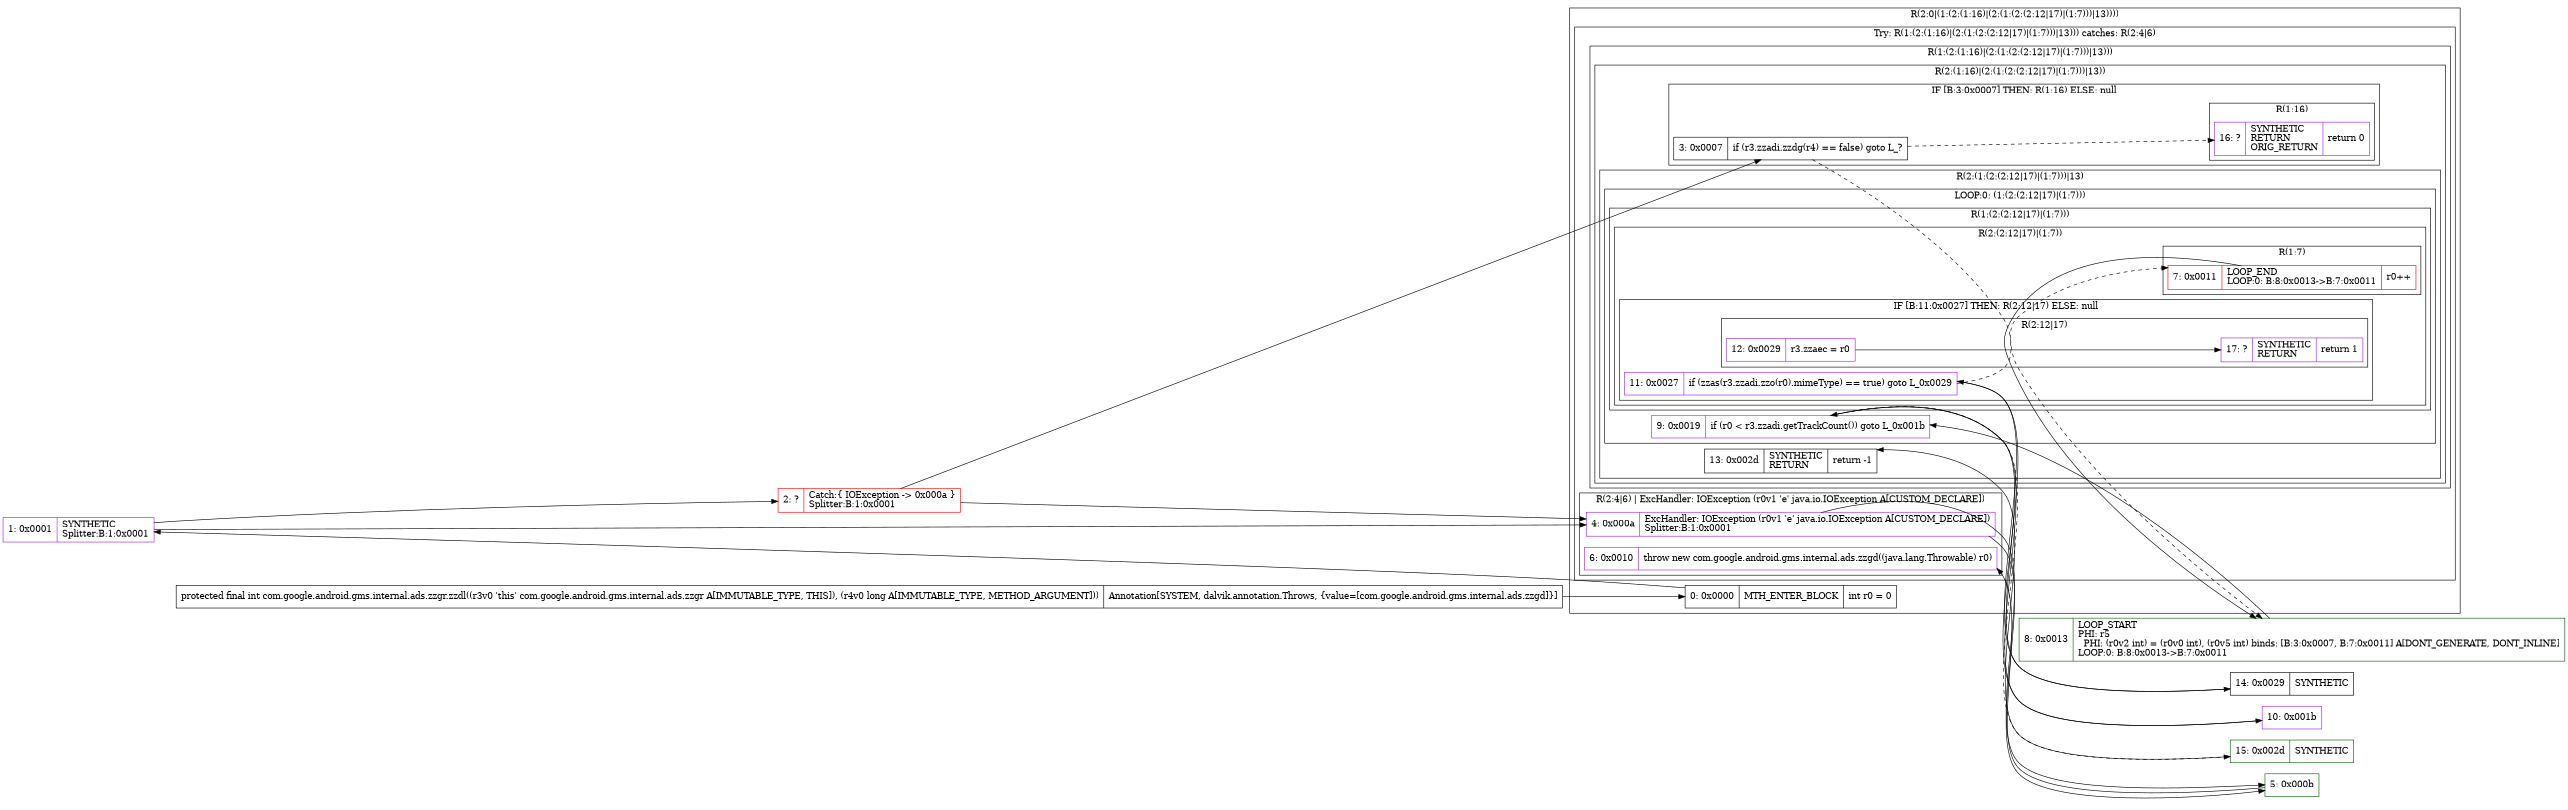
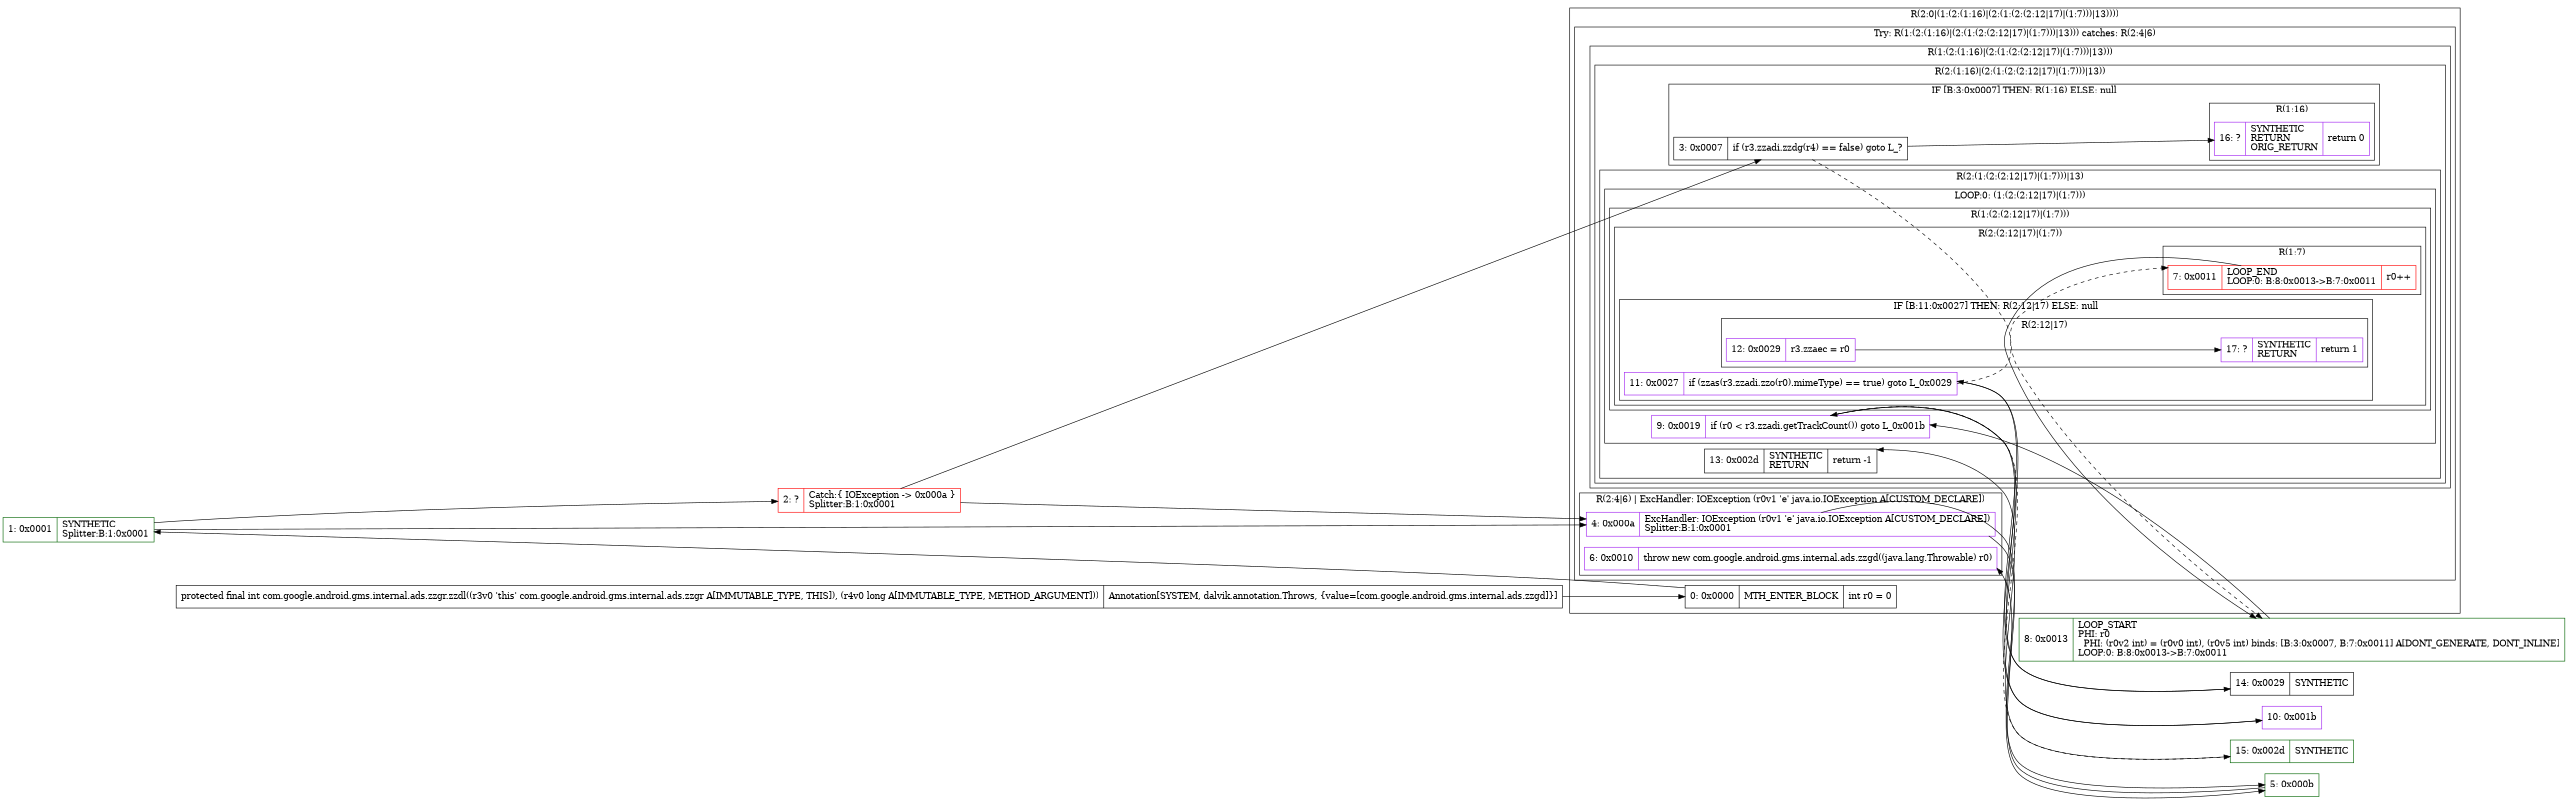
(2058, 143) -> (2058, 143)
(79, 530) -> (79, 530)
(2096, 635) -> (2096, 635)
